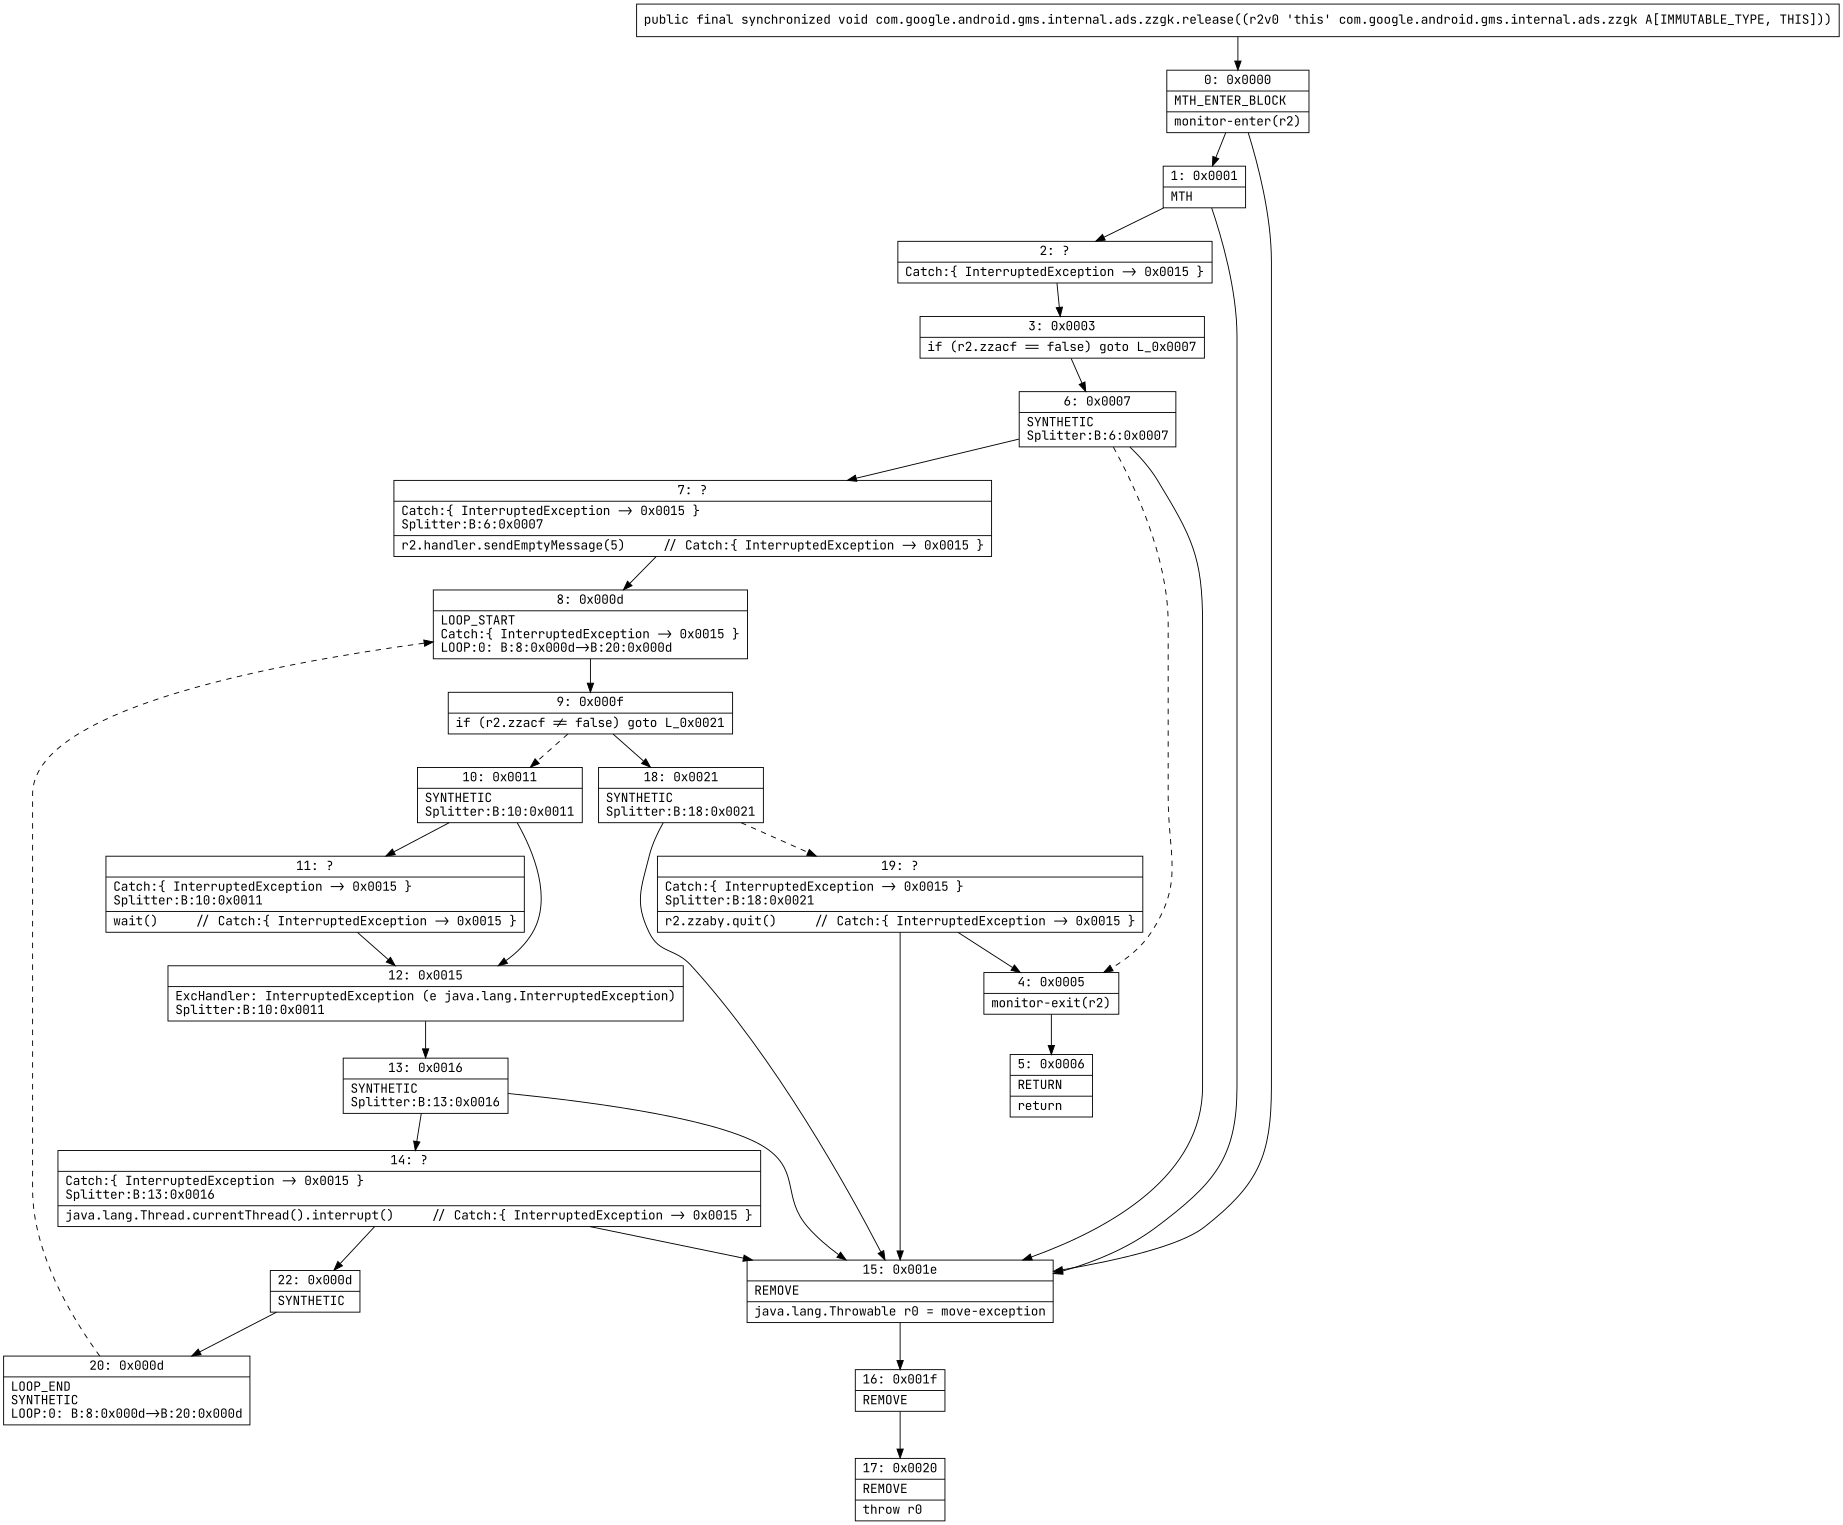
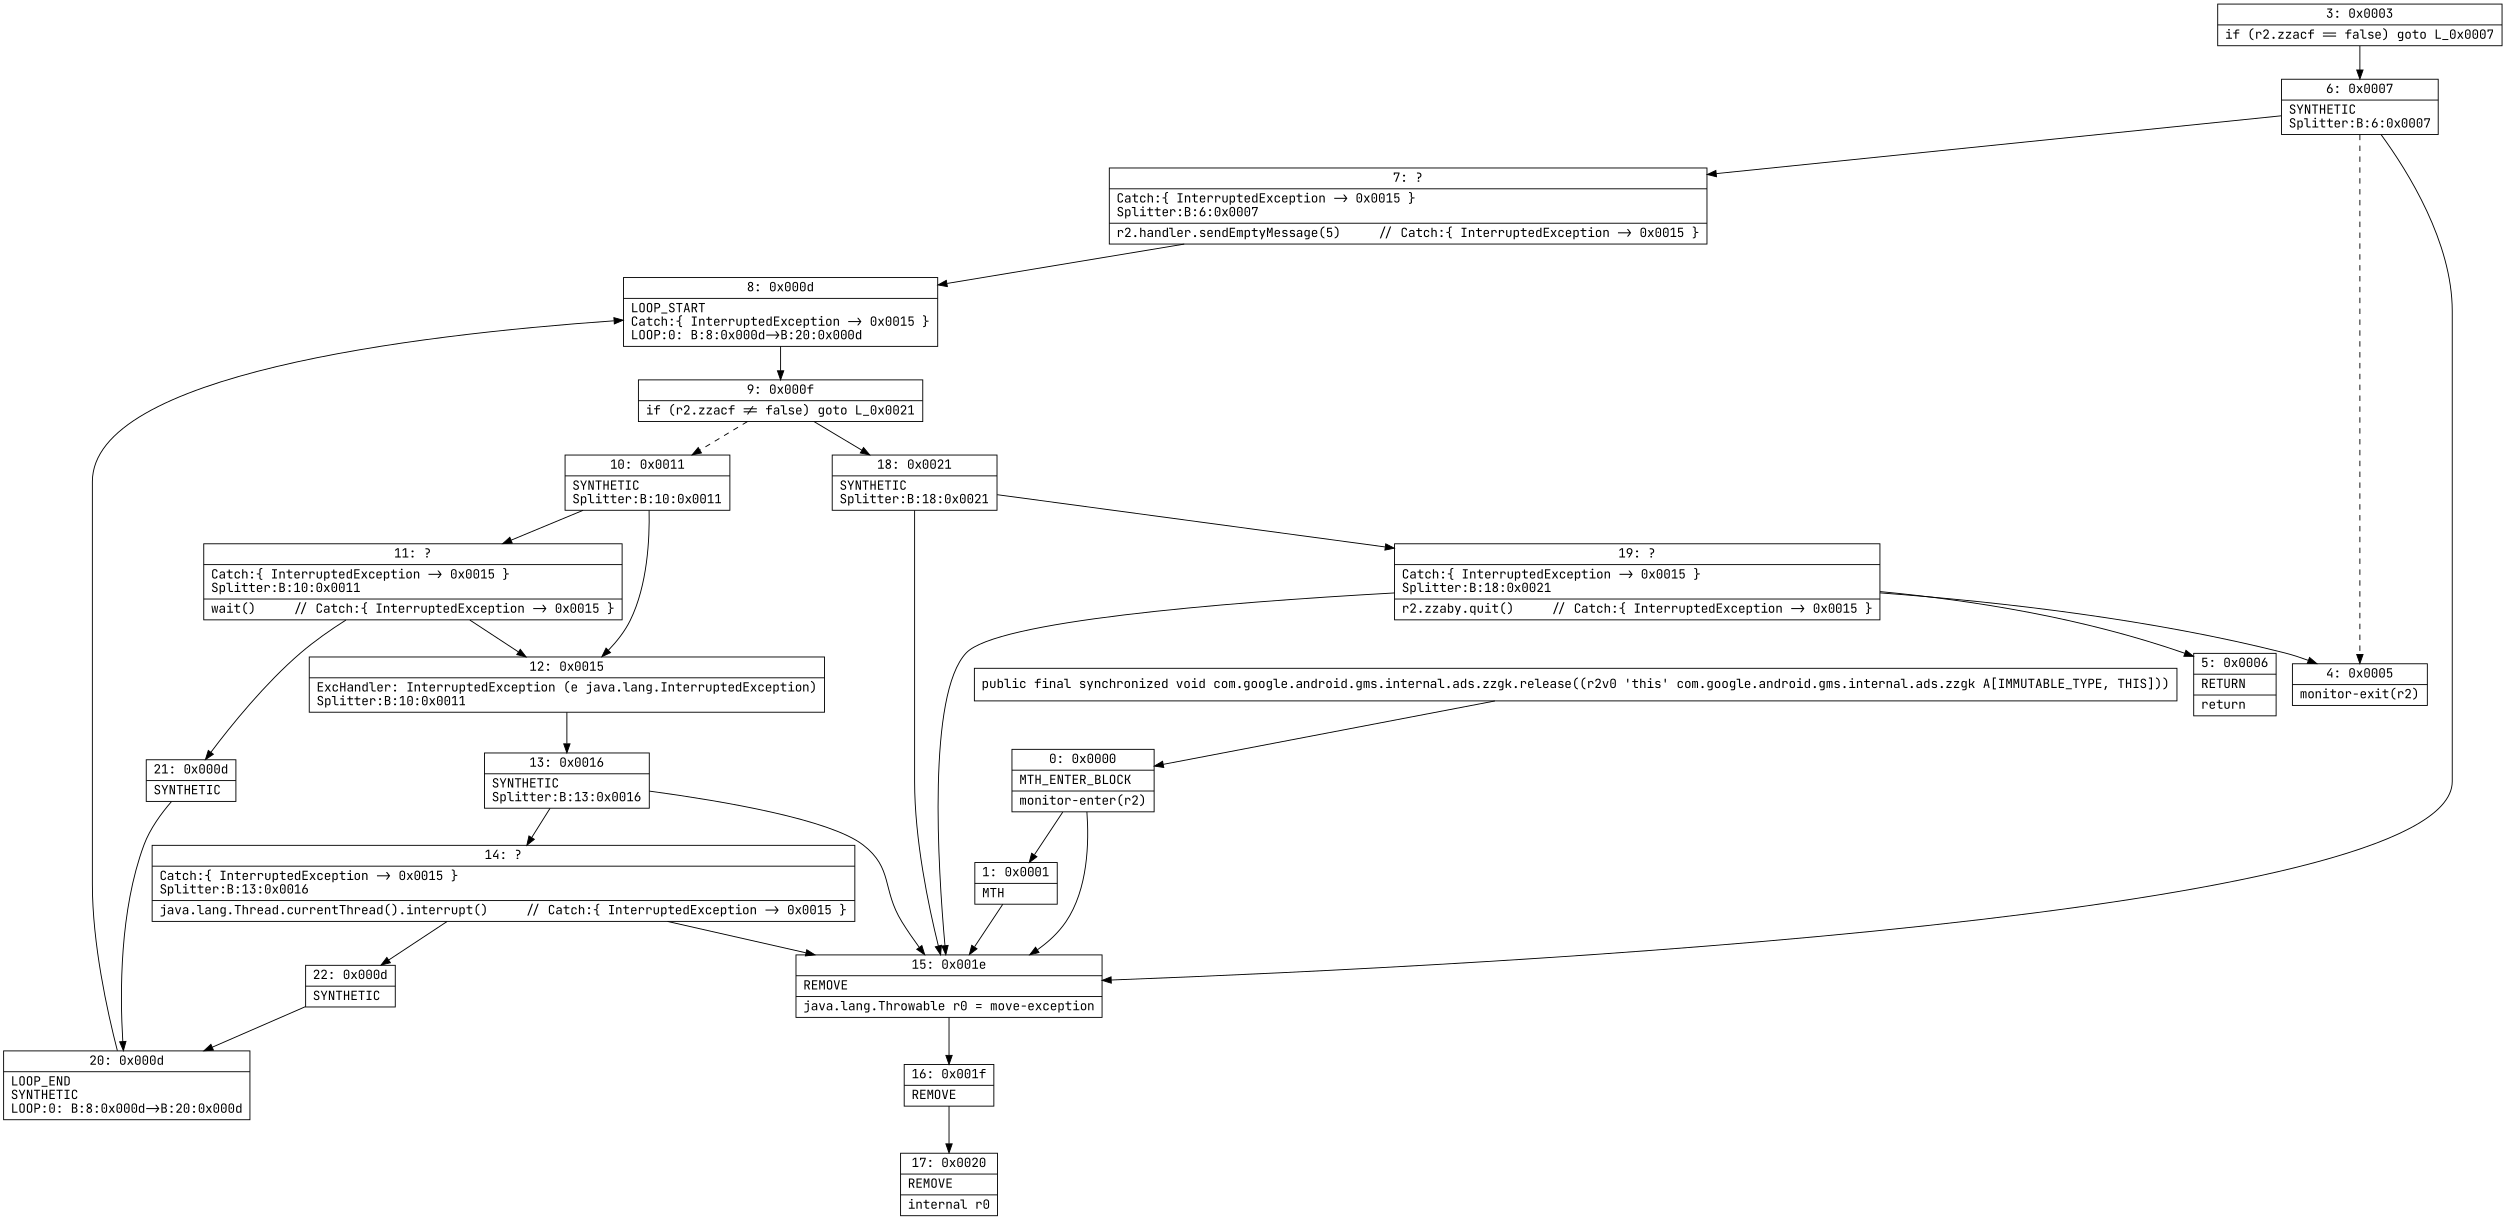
(1055, 262) -> none
none -> (191, 781)
(774, 837) -> (1191, 521)
(33, 864) -> (92, 482)
(1051, 1030) -> (2042, 615)
(893, 1510) -> (949, 1205)
